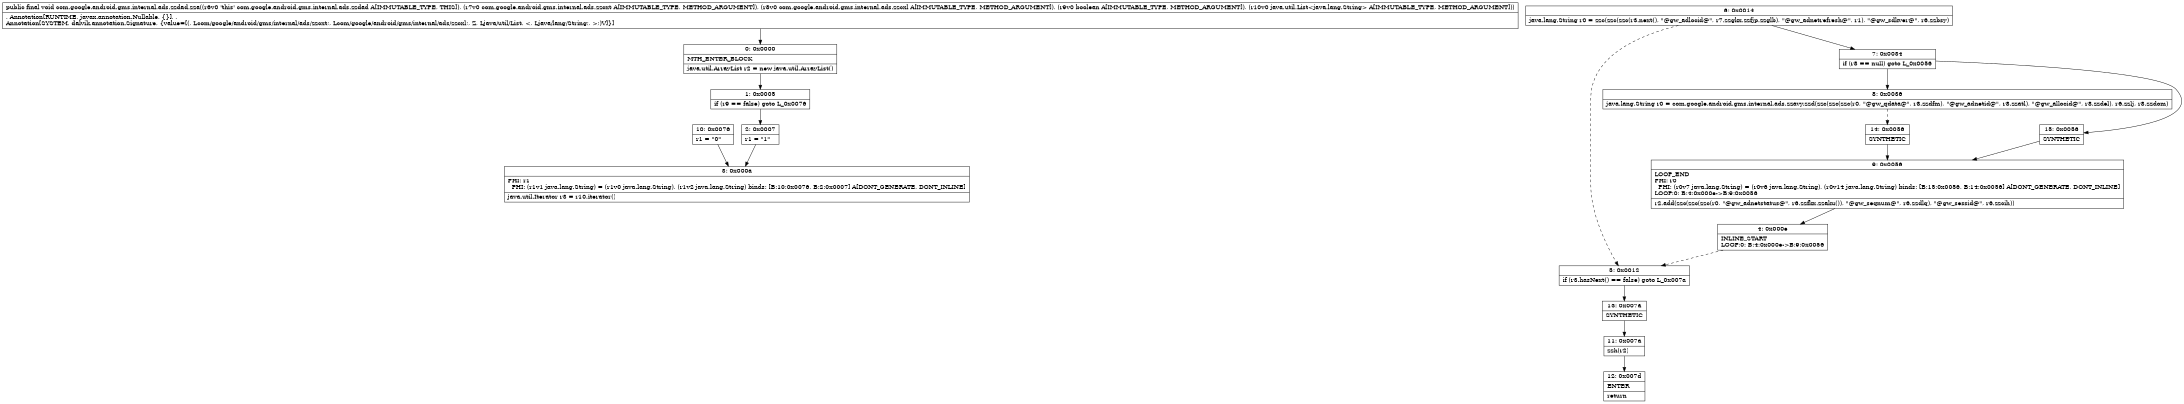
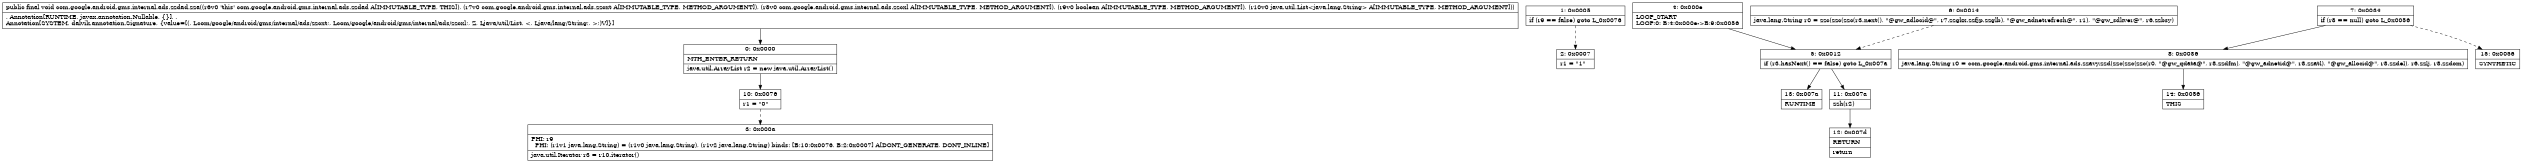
(1811, 37) -> none
(720, 59) -> (723, 59)
(2115, 74) -> (2445, 35)
(760, 79) -> (760, 79)
(760, 115) -> (1575, 35)
(1887, 115) -> (2183, 77)
(1887, 139) -> (2174, 104)
(722, 153) -> (760, 115)
(752, 153) -> none
(520, 181) -> (543, 139)
(1887, 184) -> none
(1744, 239) -> (1656, 17)
(1694, 257) -> (1760, 38)
(1624, 316) -> (1800, 104)
(1624, 326) -> (1837, 77)
(1618, 386) -> (1847, 142)
